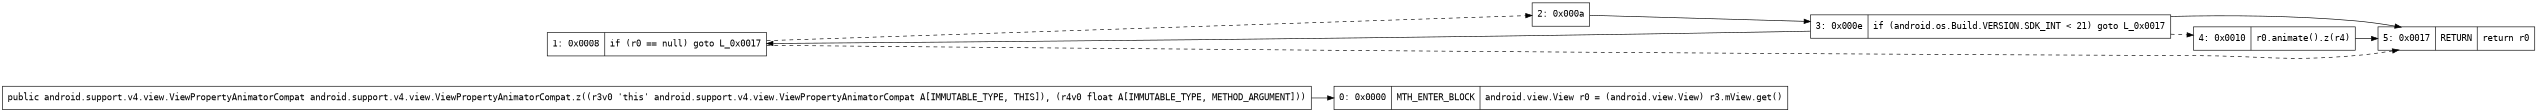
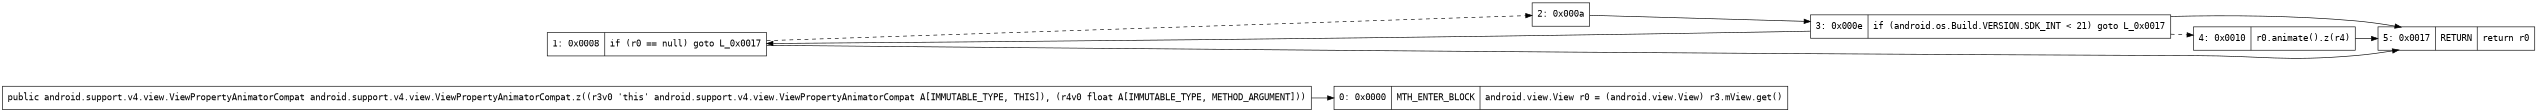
(1580, 52) -> (1580, 52)
